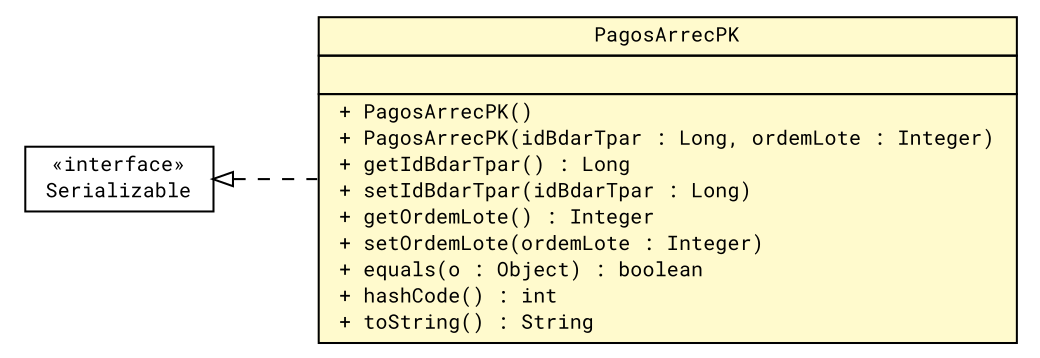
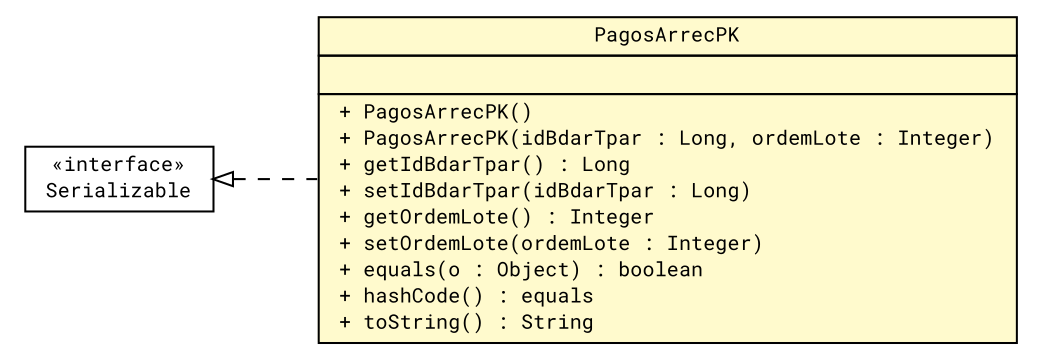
(449, 296) -> (467, 296)
